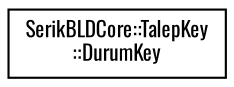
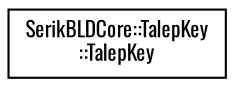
(117, 44) -> (117, 44)
